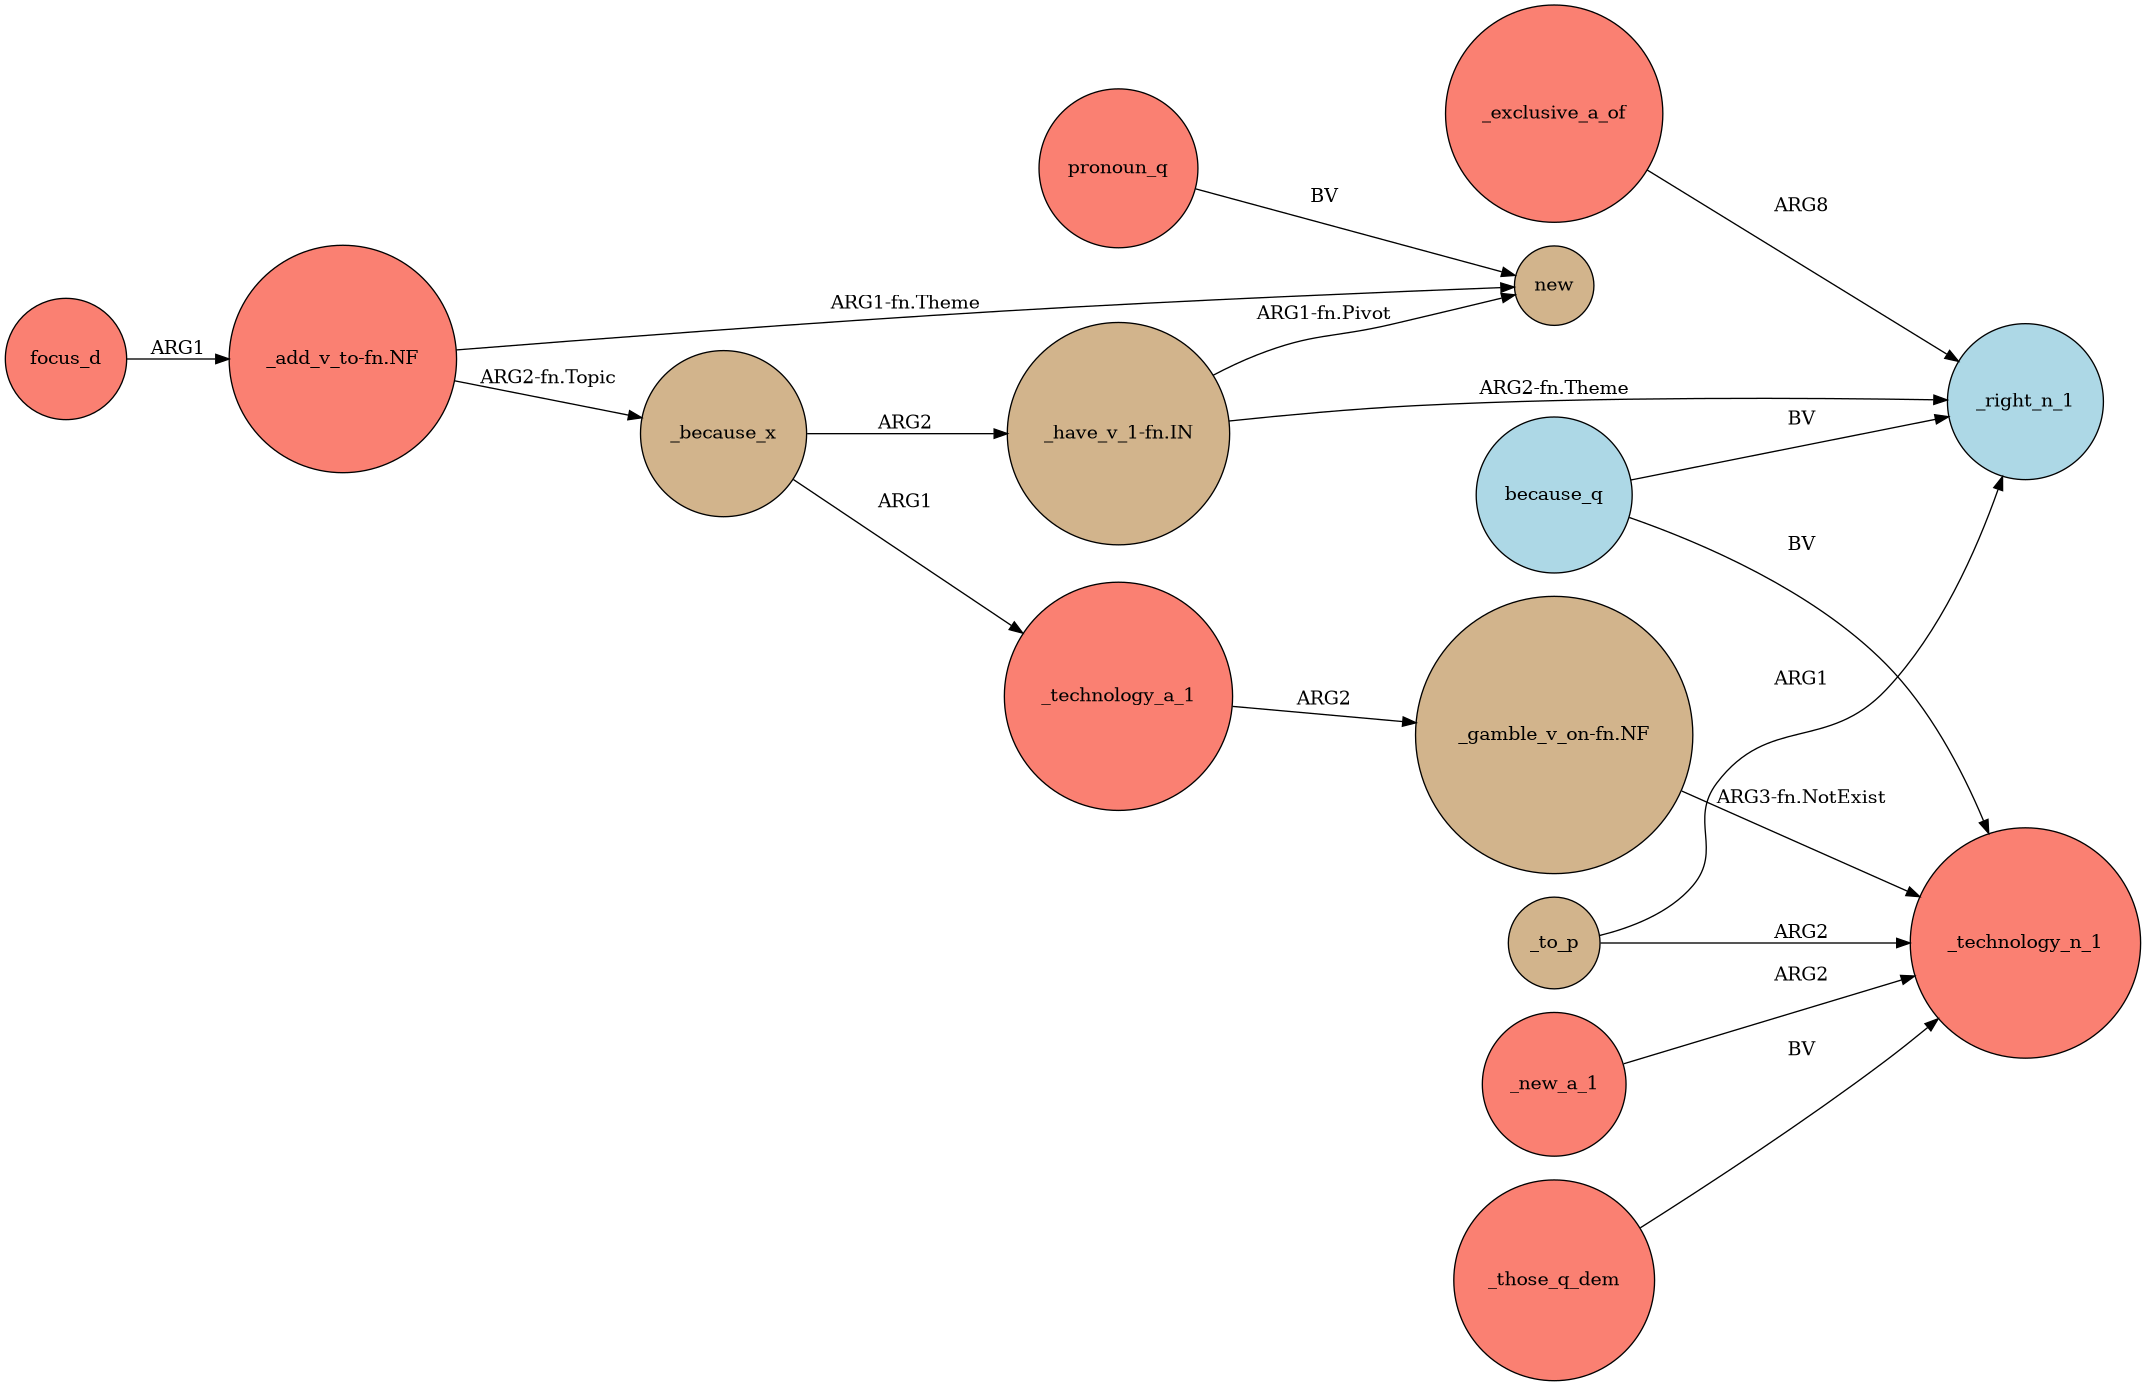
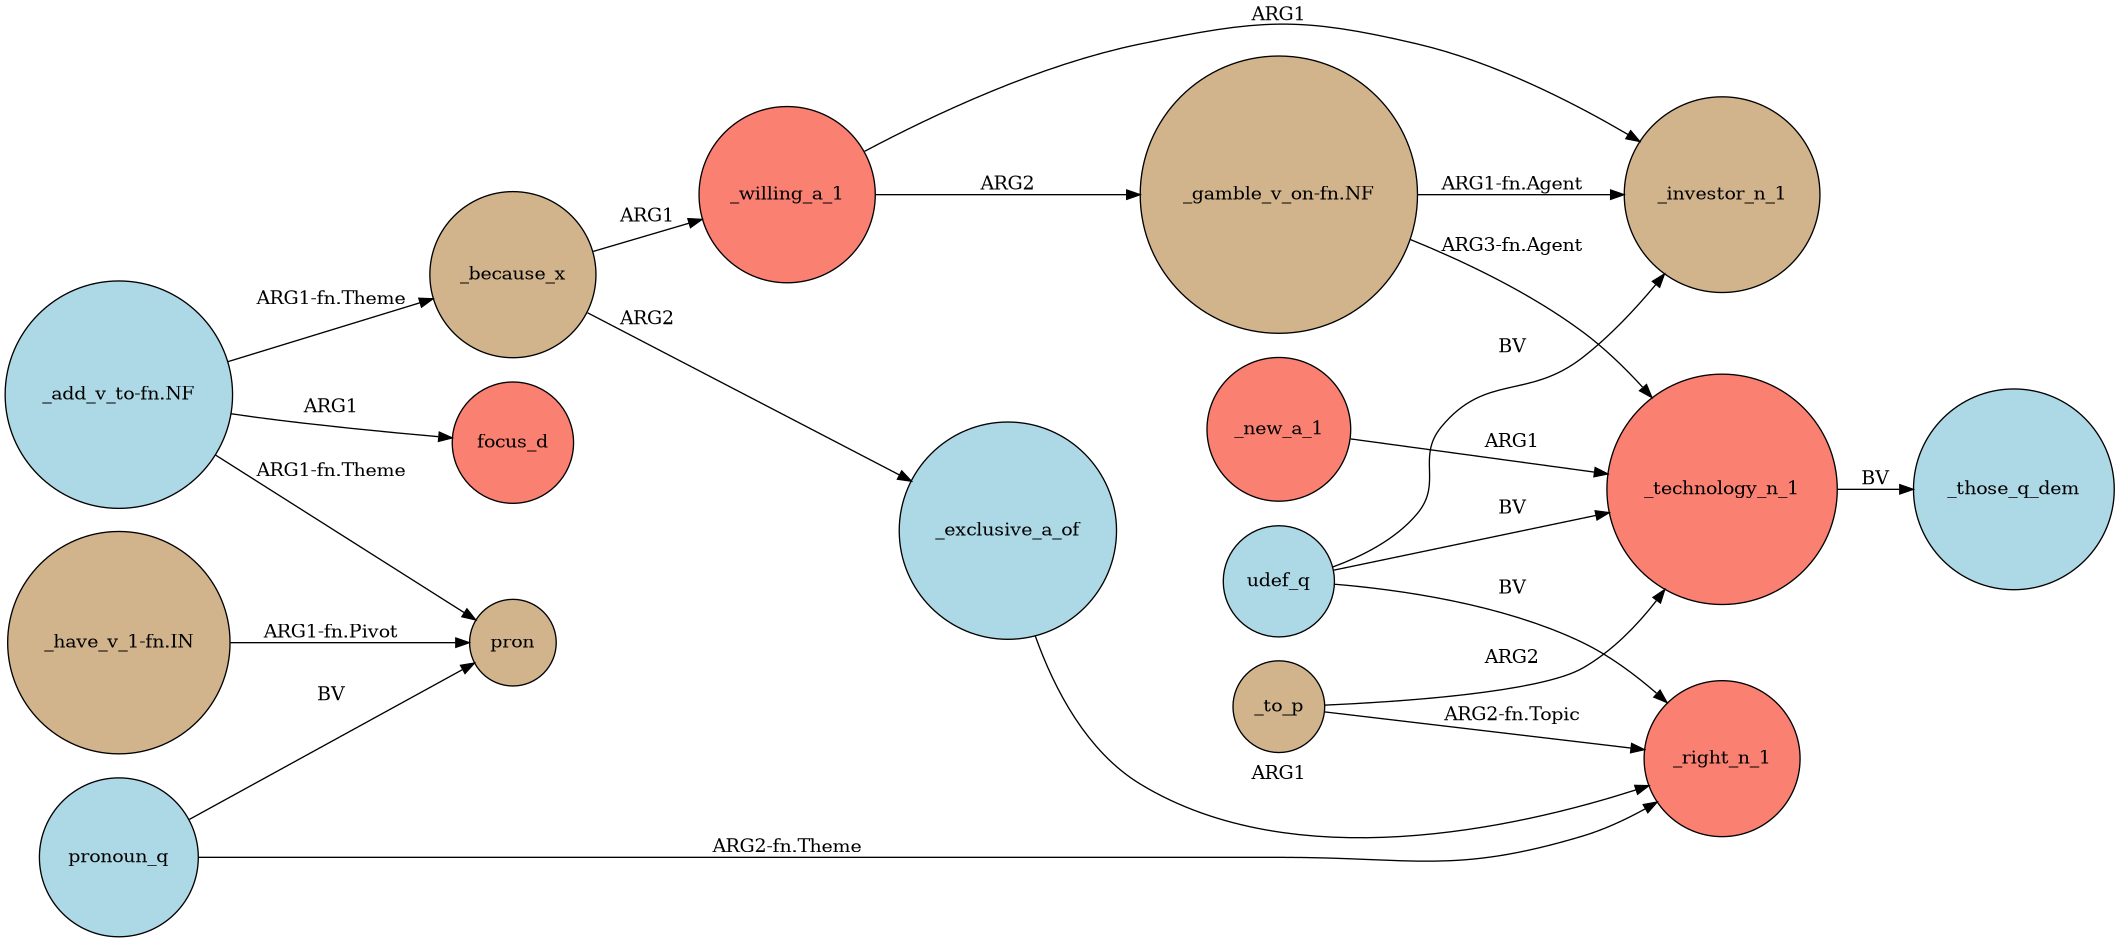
(1554, 114) -> (1008, 531)
(1118, 168) -> (119, 857)
none -> (1722, 195)
(1801, 206) -> (1279, 774)
(1554, 286) -> (513, 643)
(171, 359) -> (334, 427)
(343, 359) -> (119, 395)
(548, 378) -> (331, 299)
(1581, 400) -> (926, 857)
(2025, 402) -> (1722, 759)
(900, 434) -> (743, 394)
(1554, 495) -> (1279, 581)
(1801, 680) -> (1512, 715)
(1118, 696) -> (787, 195)
(1801, 798) -> (1512, 246)
(1801, 976) -> (1512, 442)
(1787, 1131) -> (1869, 489)
(1554, 1280) -> (2014, 489)
